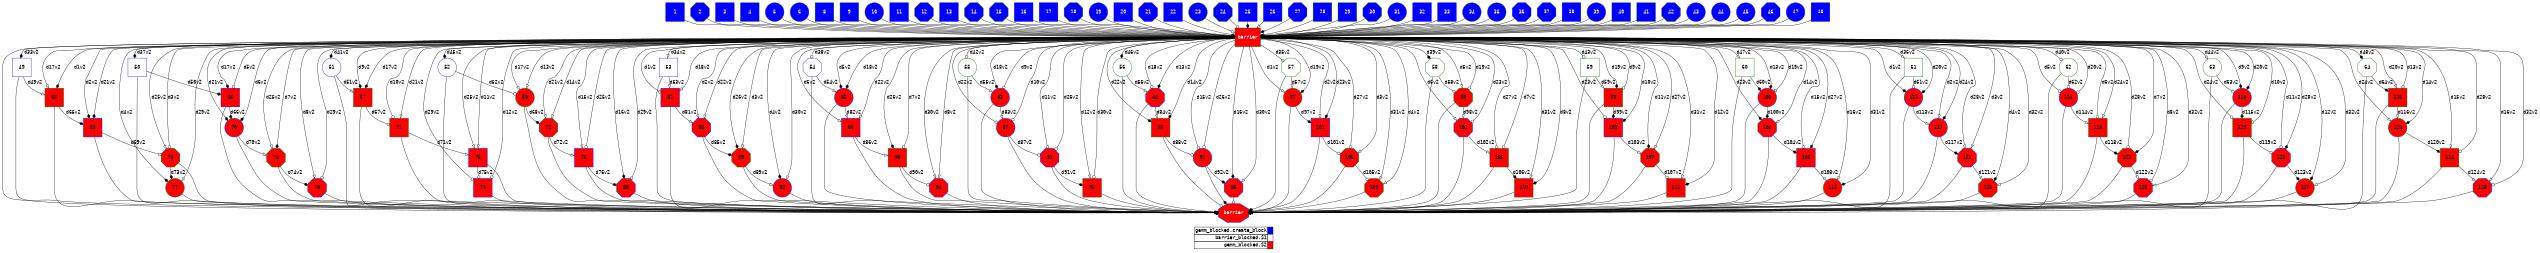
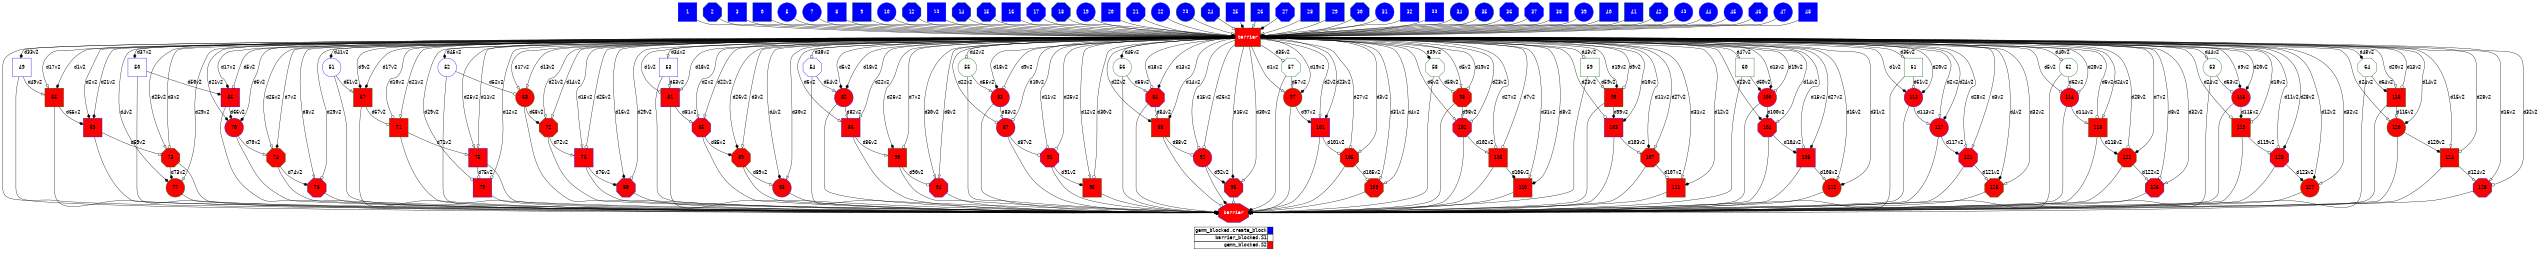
(750, 12) -> (762, 12)
(800, 12) -> (812, 12)
(824, 12) -> (837, 12)
(899, 12) -> none
(1049, 12) -> (1036, 12)
(1173, 12) -> (1161, 12)
